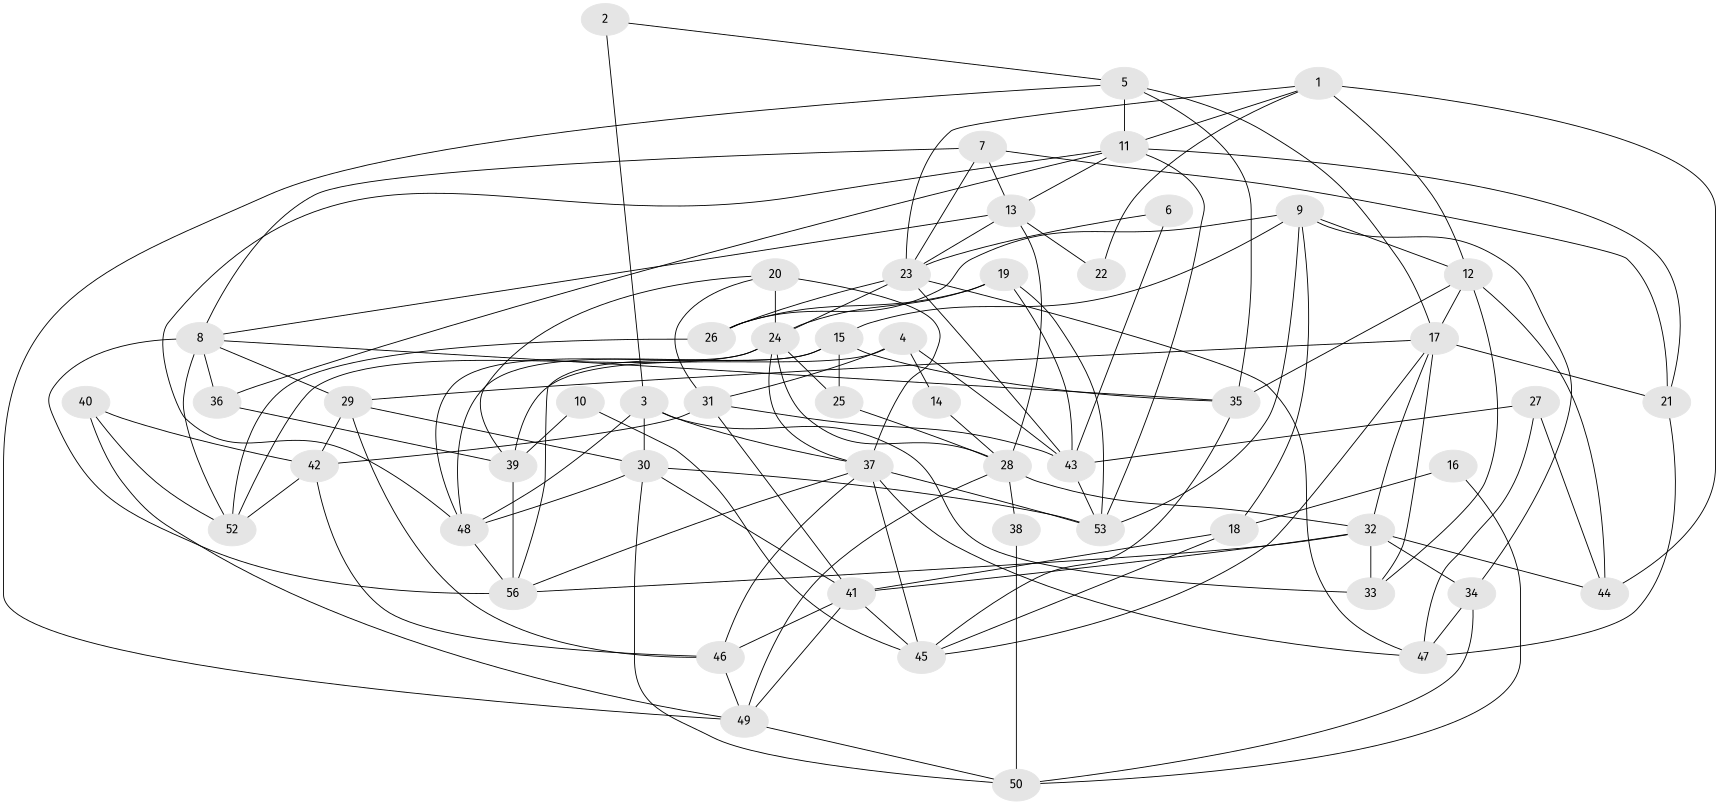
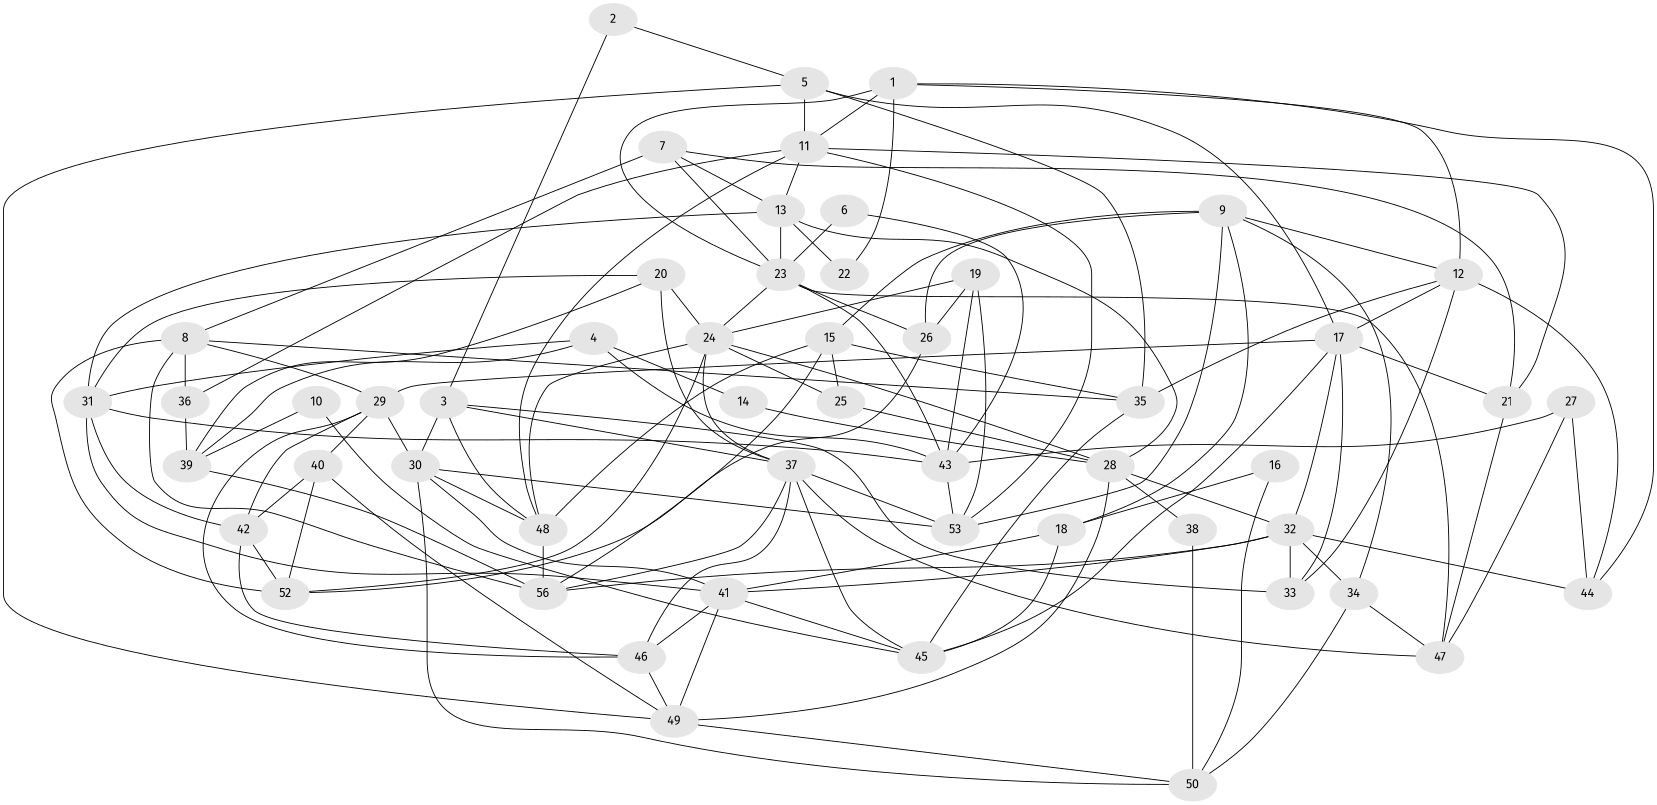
(606, 275) -> (394, 243)
none -> (352, 431)
